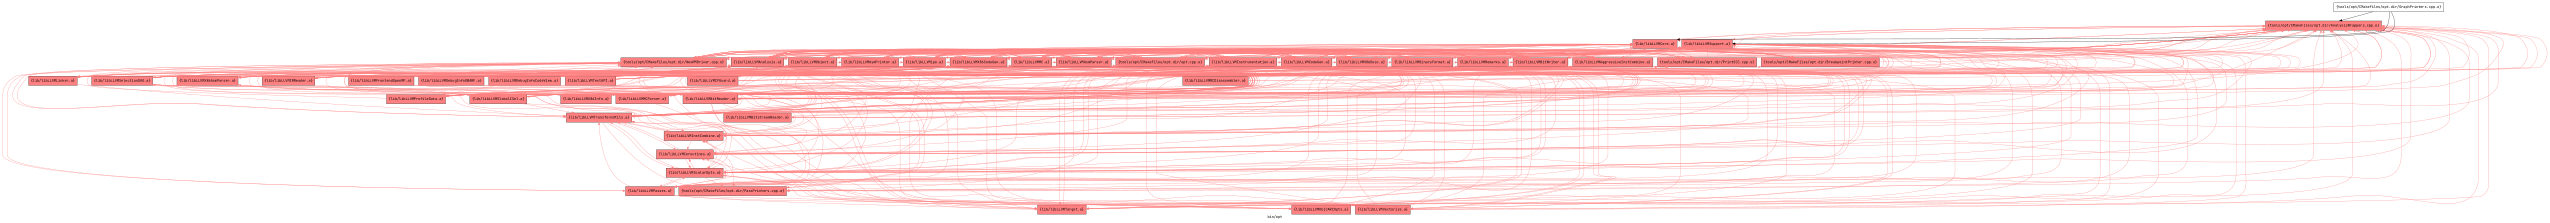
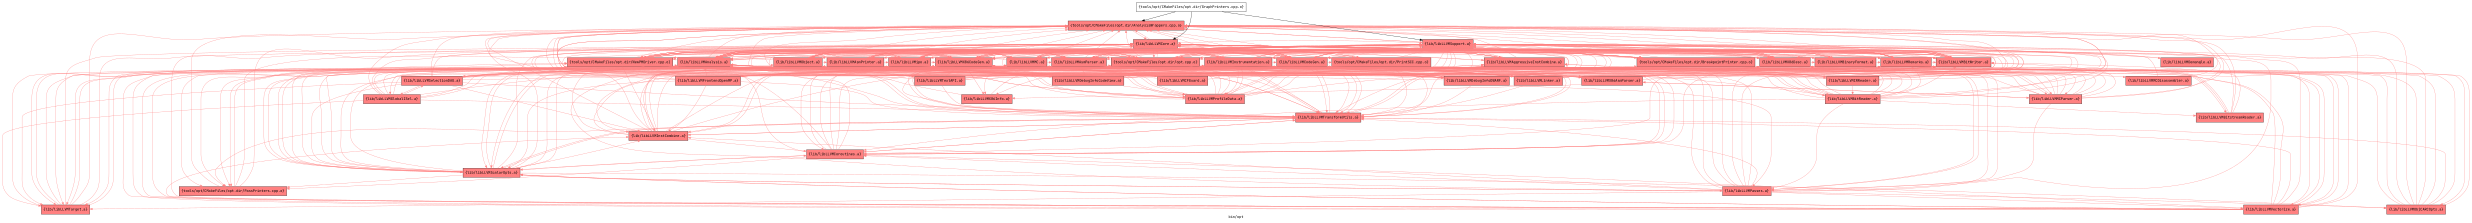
none -> (2187, 62)
